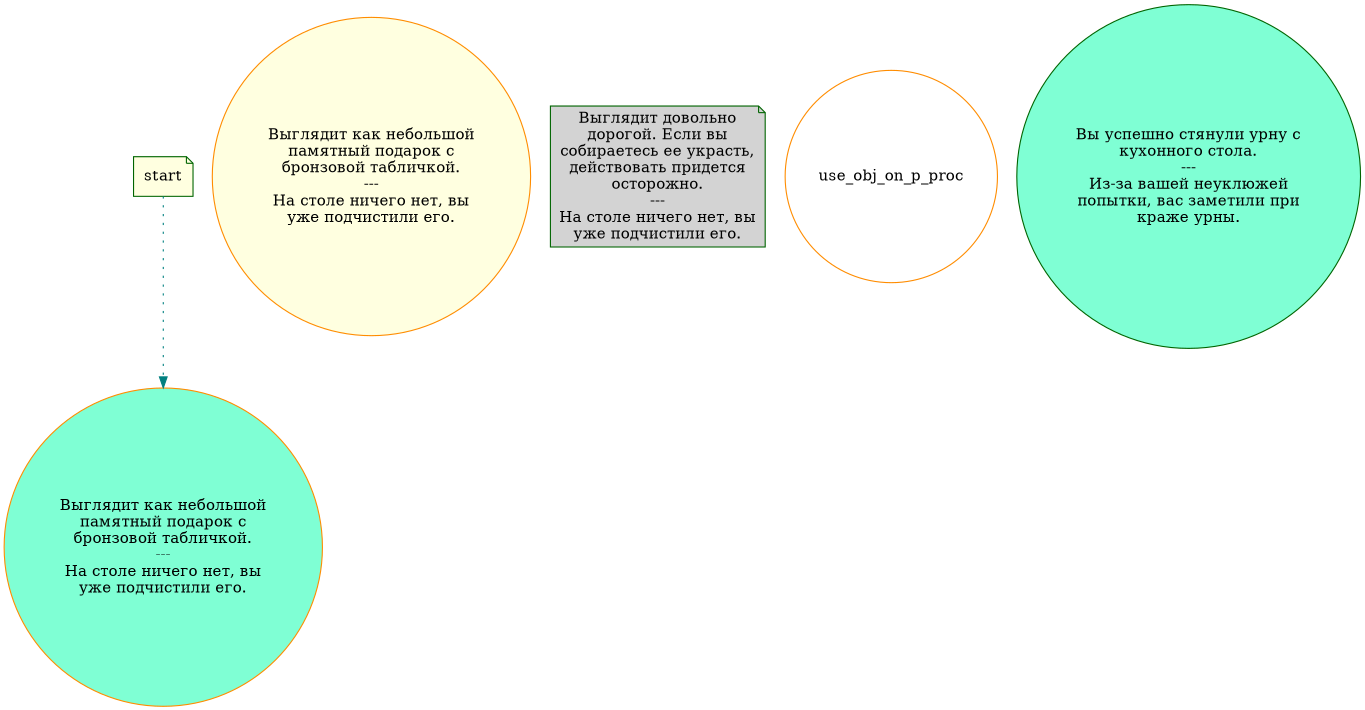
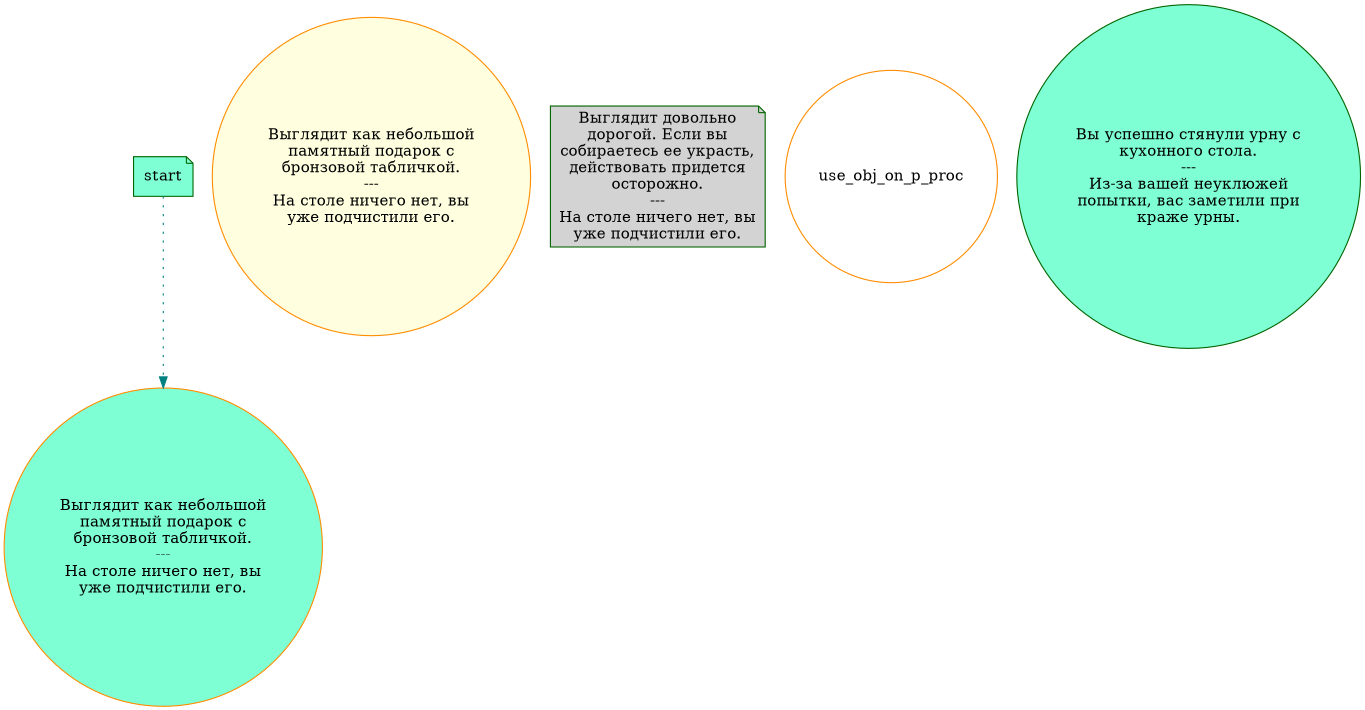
(163, 177) -> (163, 177)
